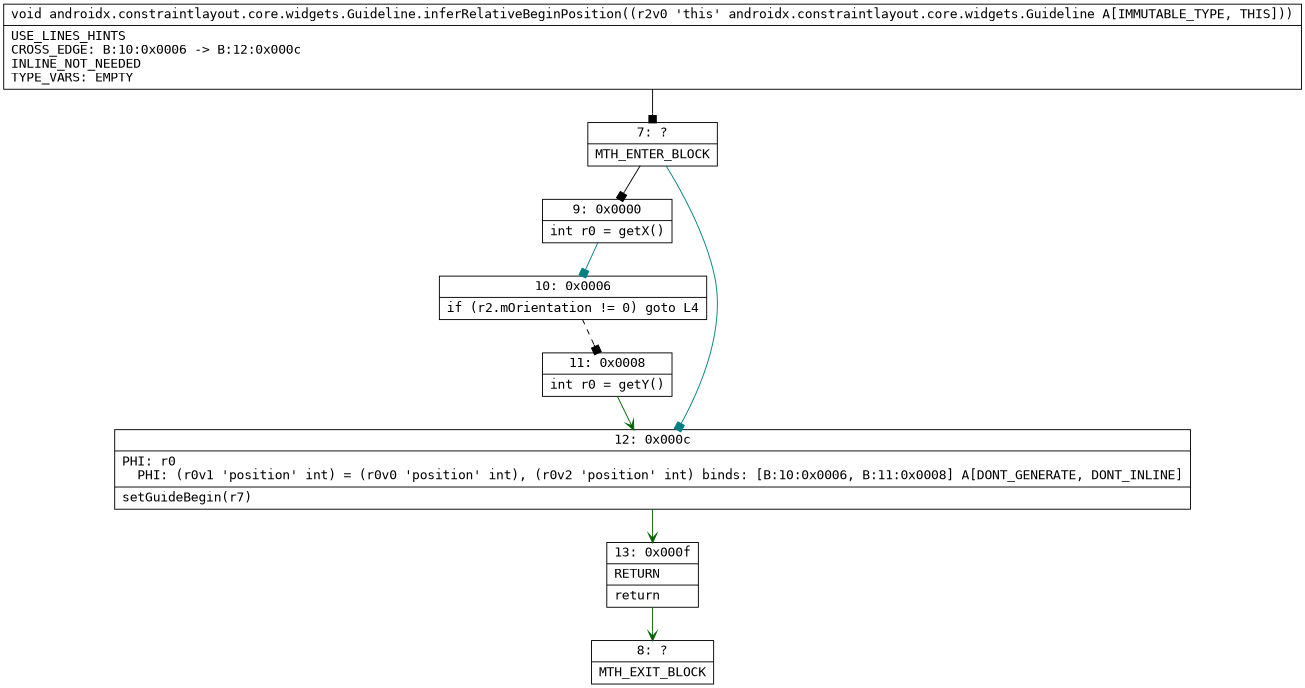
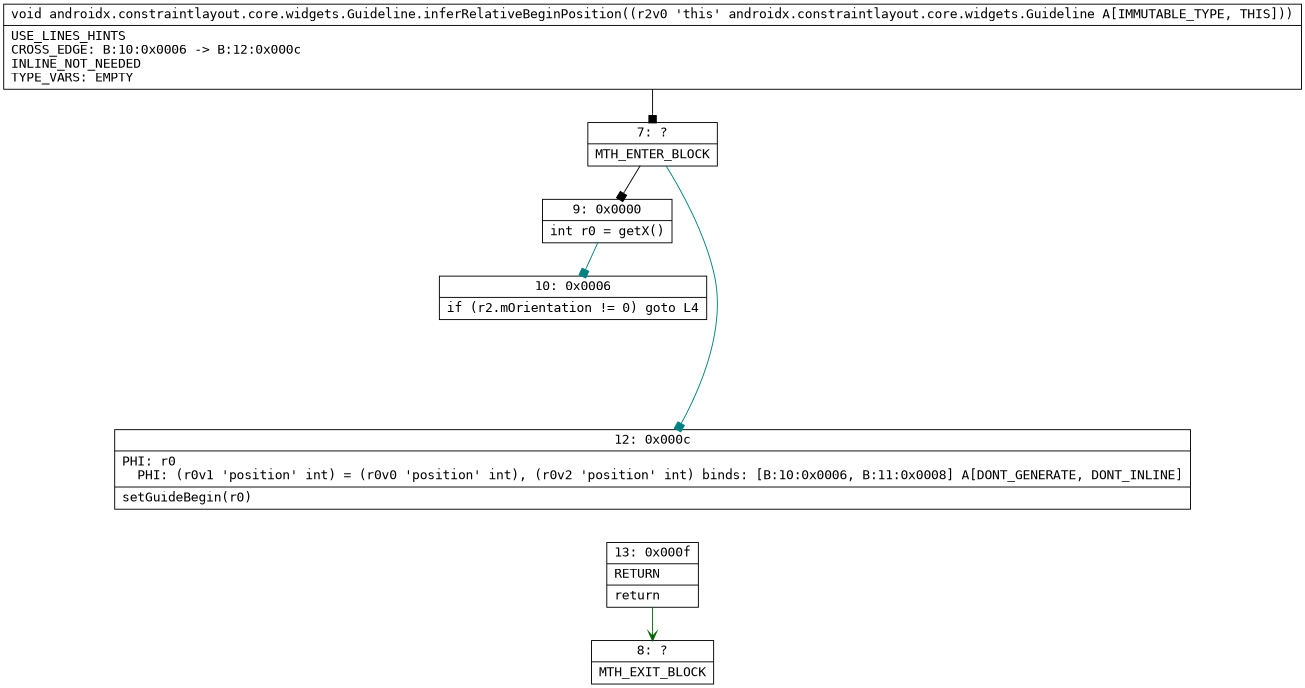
(607, 375) -> none
(187, 498) -> (187, 498)
(653, 521) -> none
